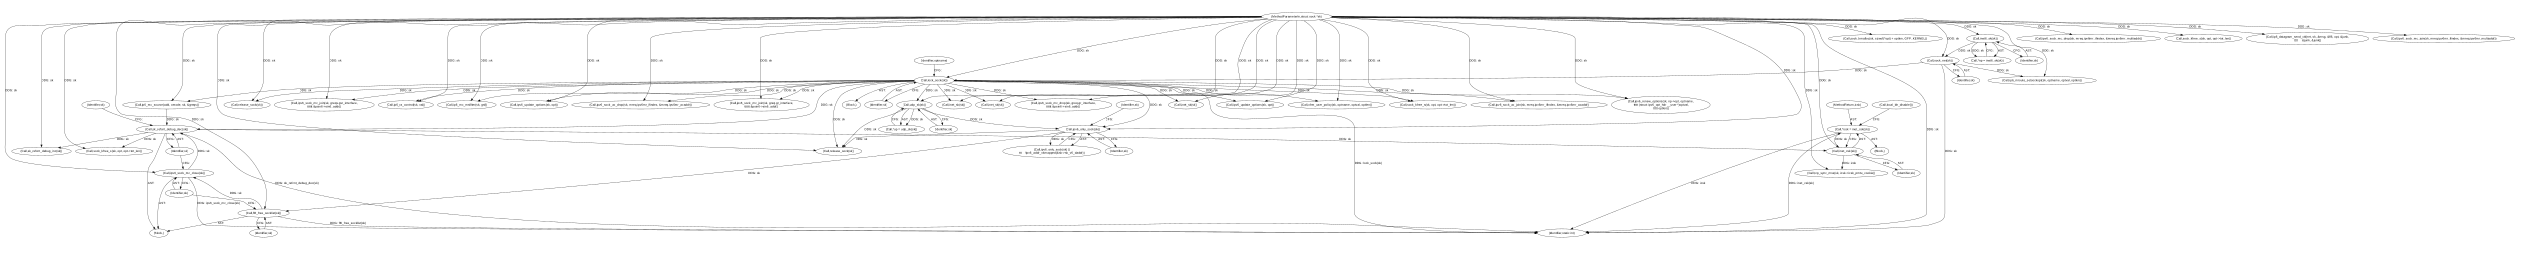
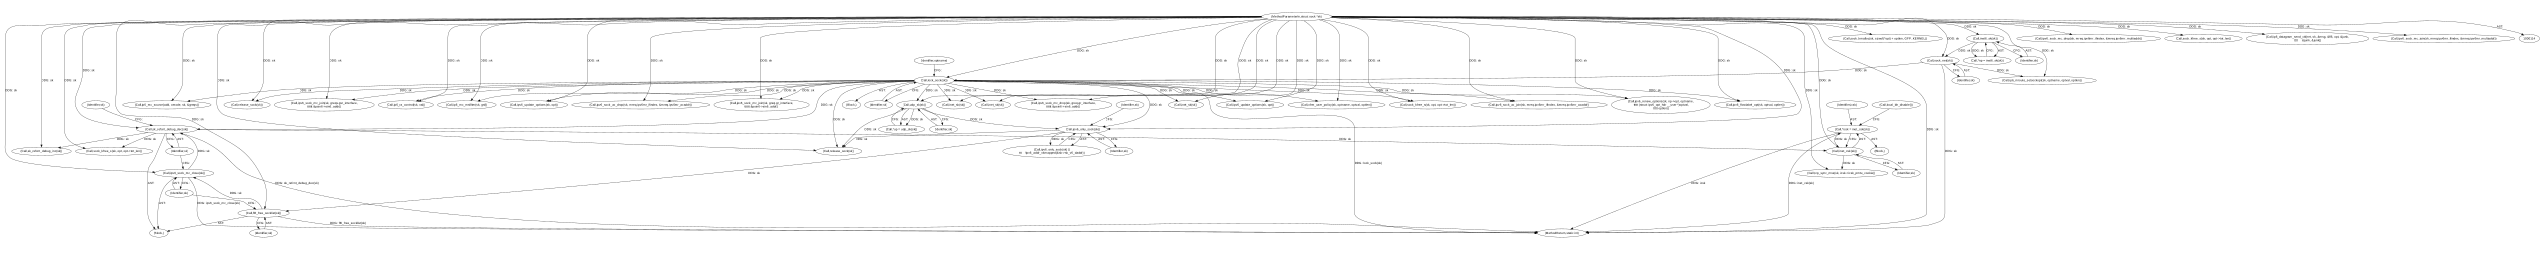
none -> (2529, 39)
none -> (1755, 105)
(1847, 105) -> (1847, 105)
(167, 115) -> (600, 19)
(1849, 163) -> (1849, 163)
(1562, 233) -> (1562, 233)
